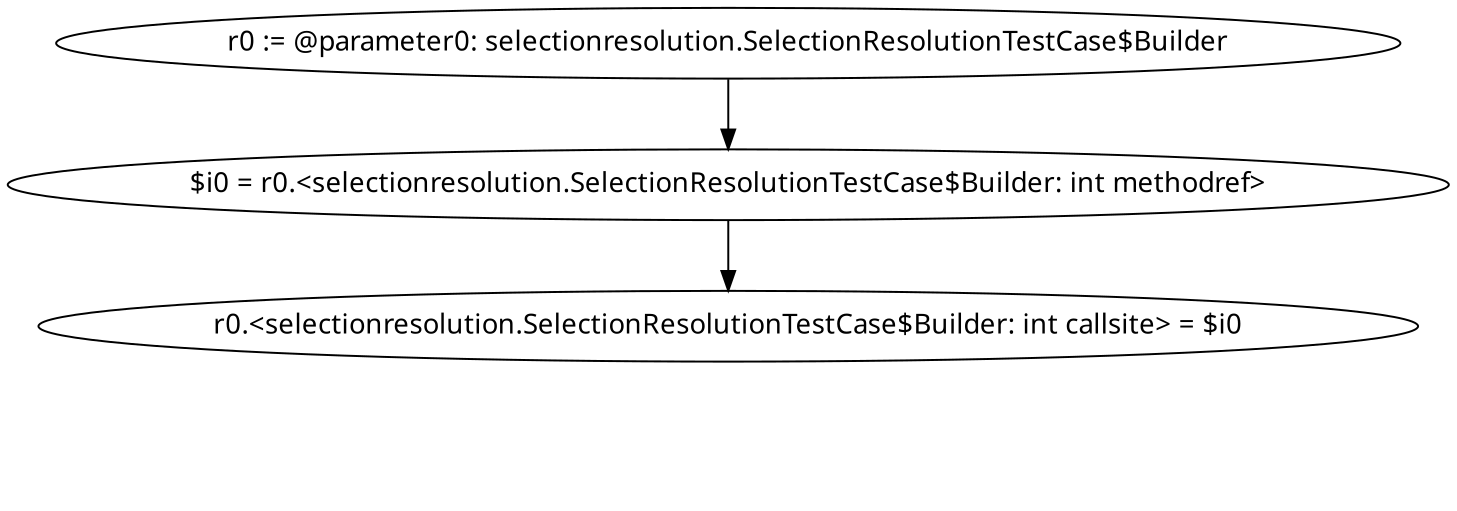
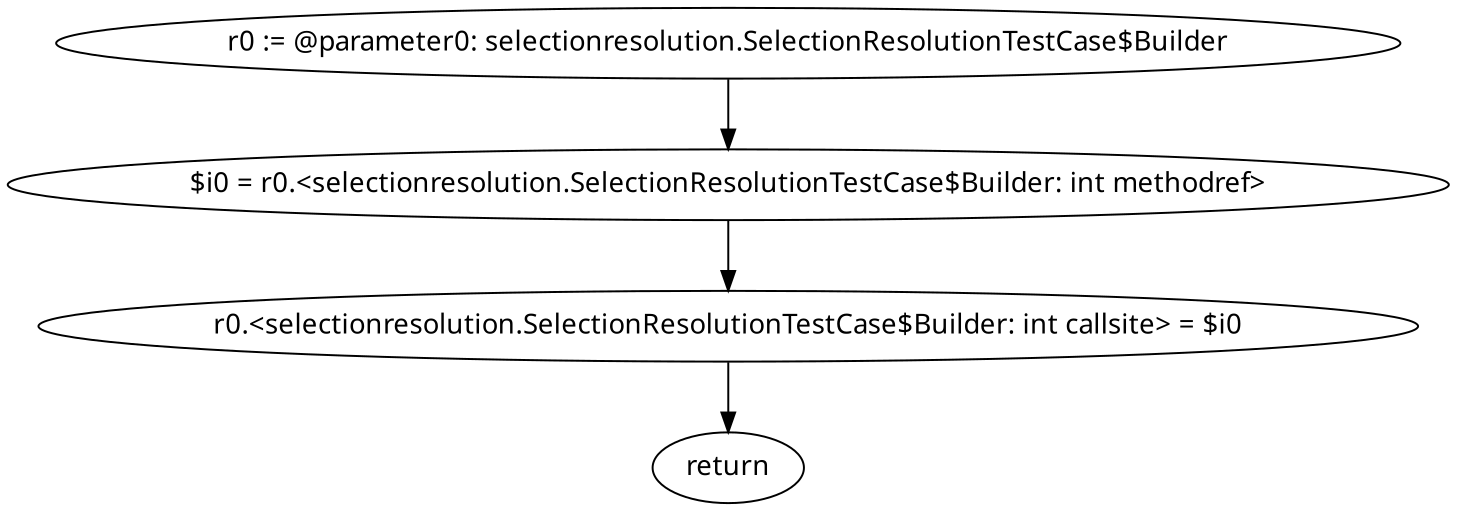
none -> (728, 468)
